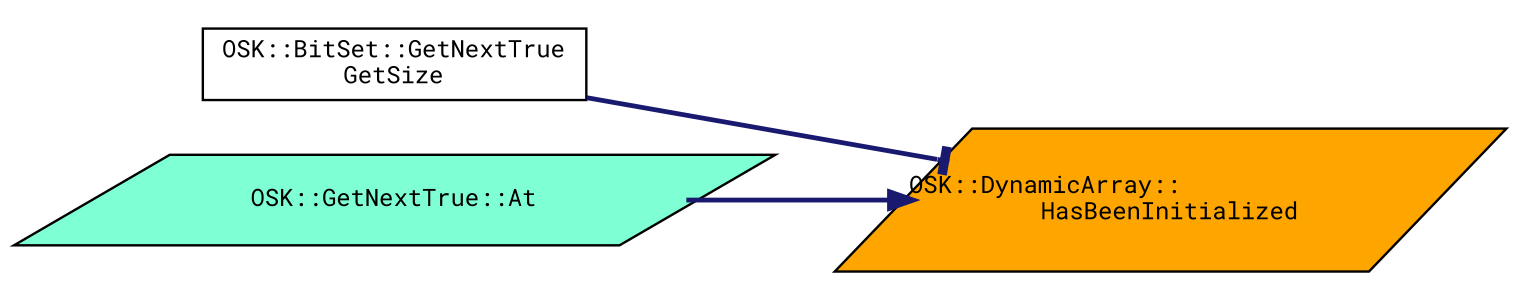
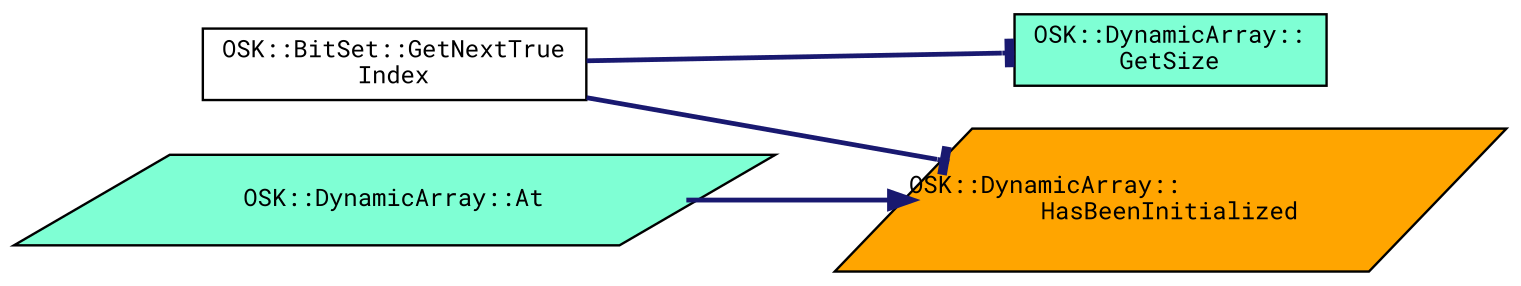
none -> (1171, 50)
(395, 64) -> (395, 64)
(395, 200) -> (395, 200)
